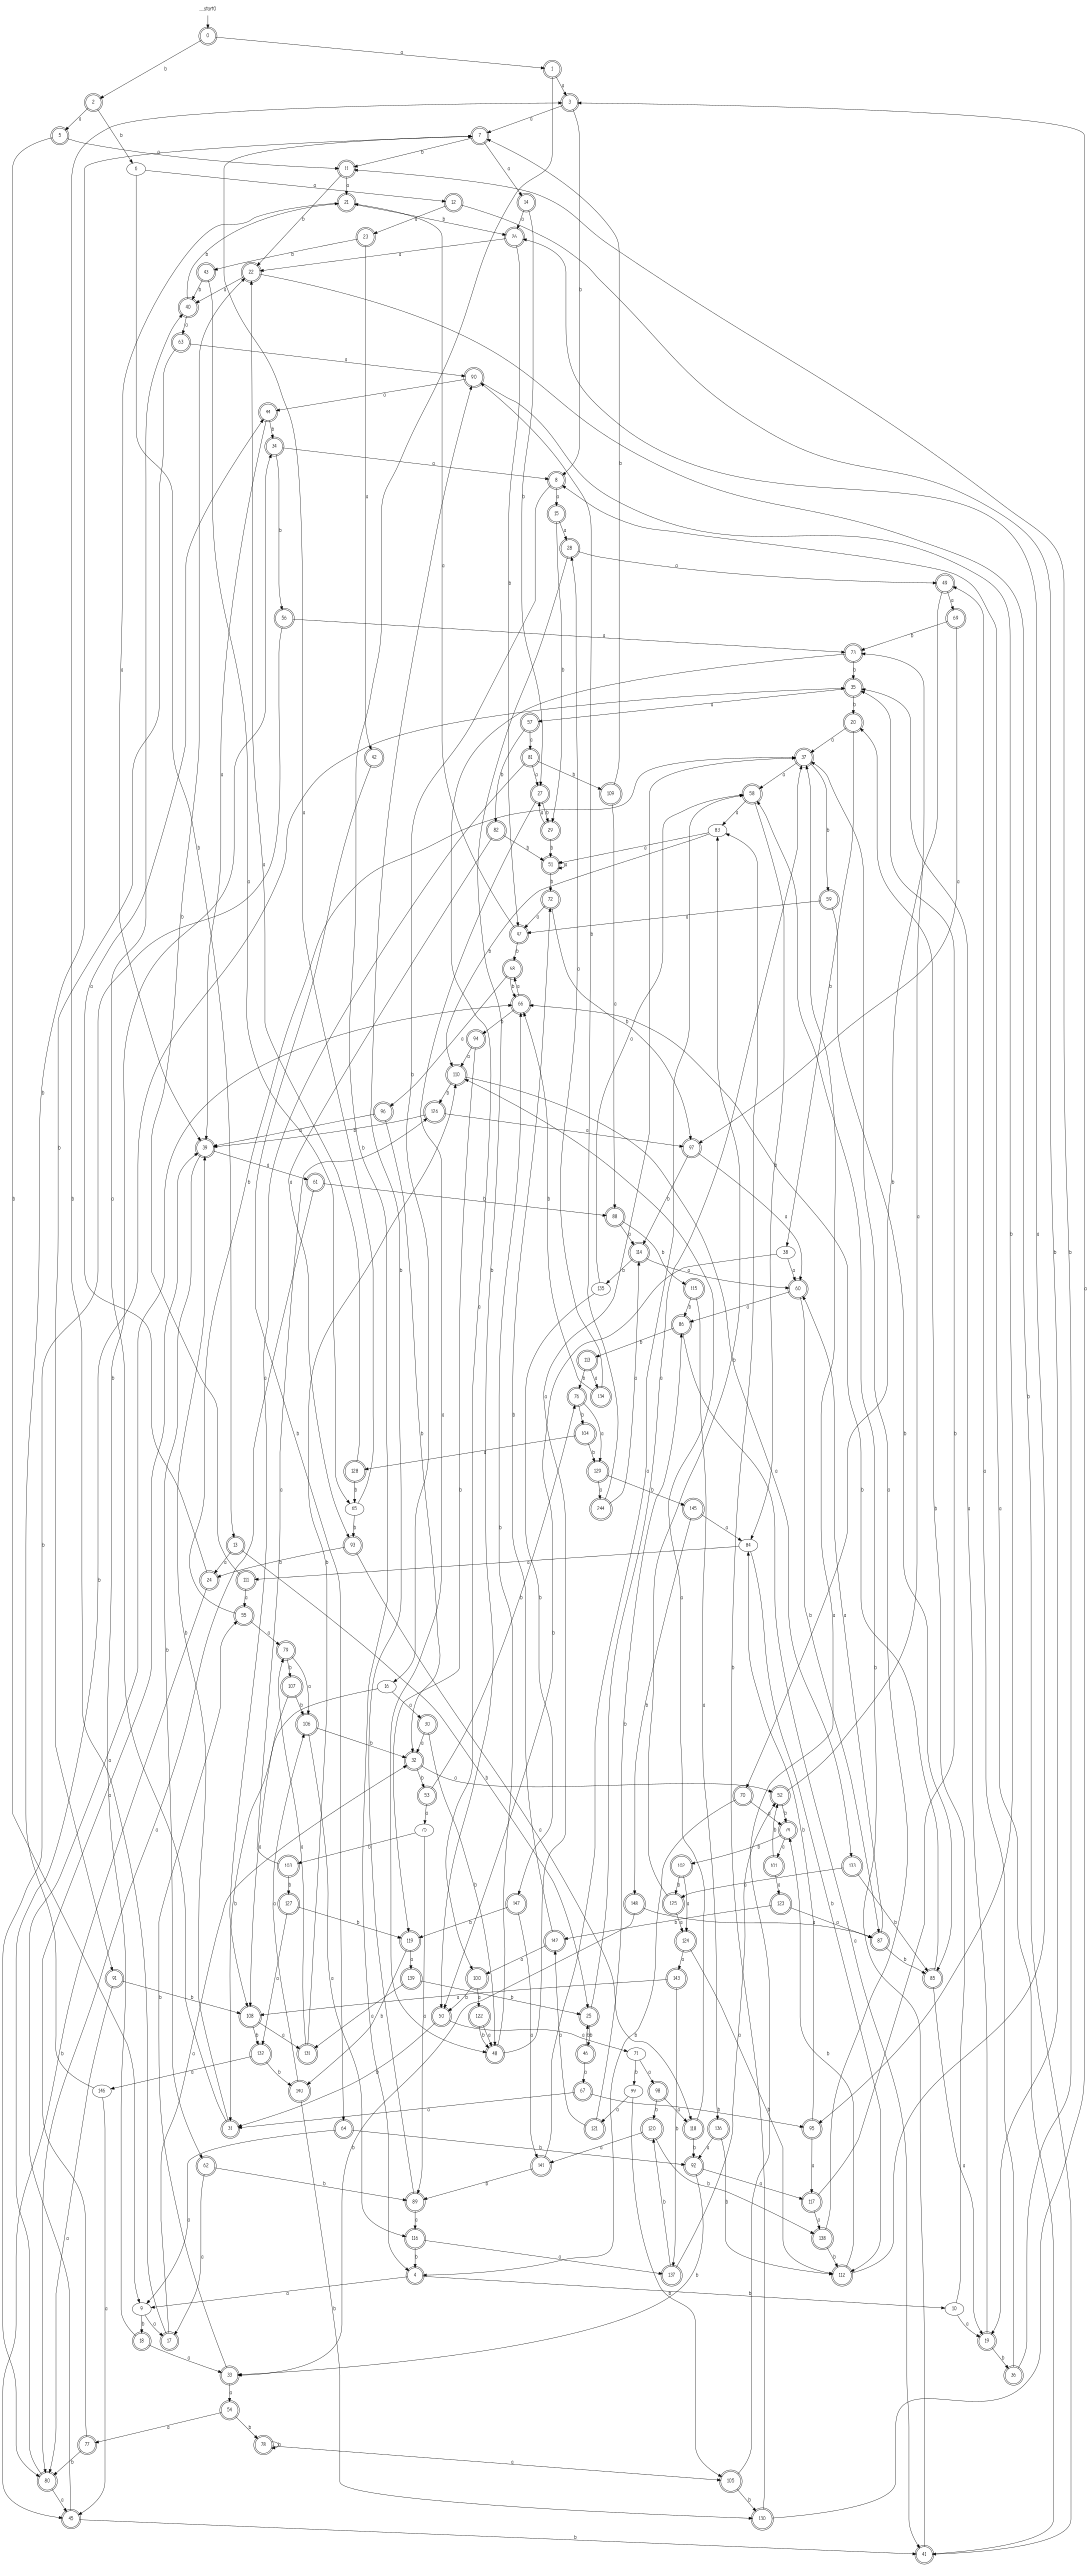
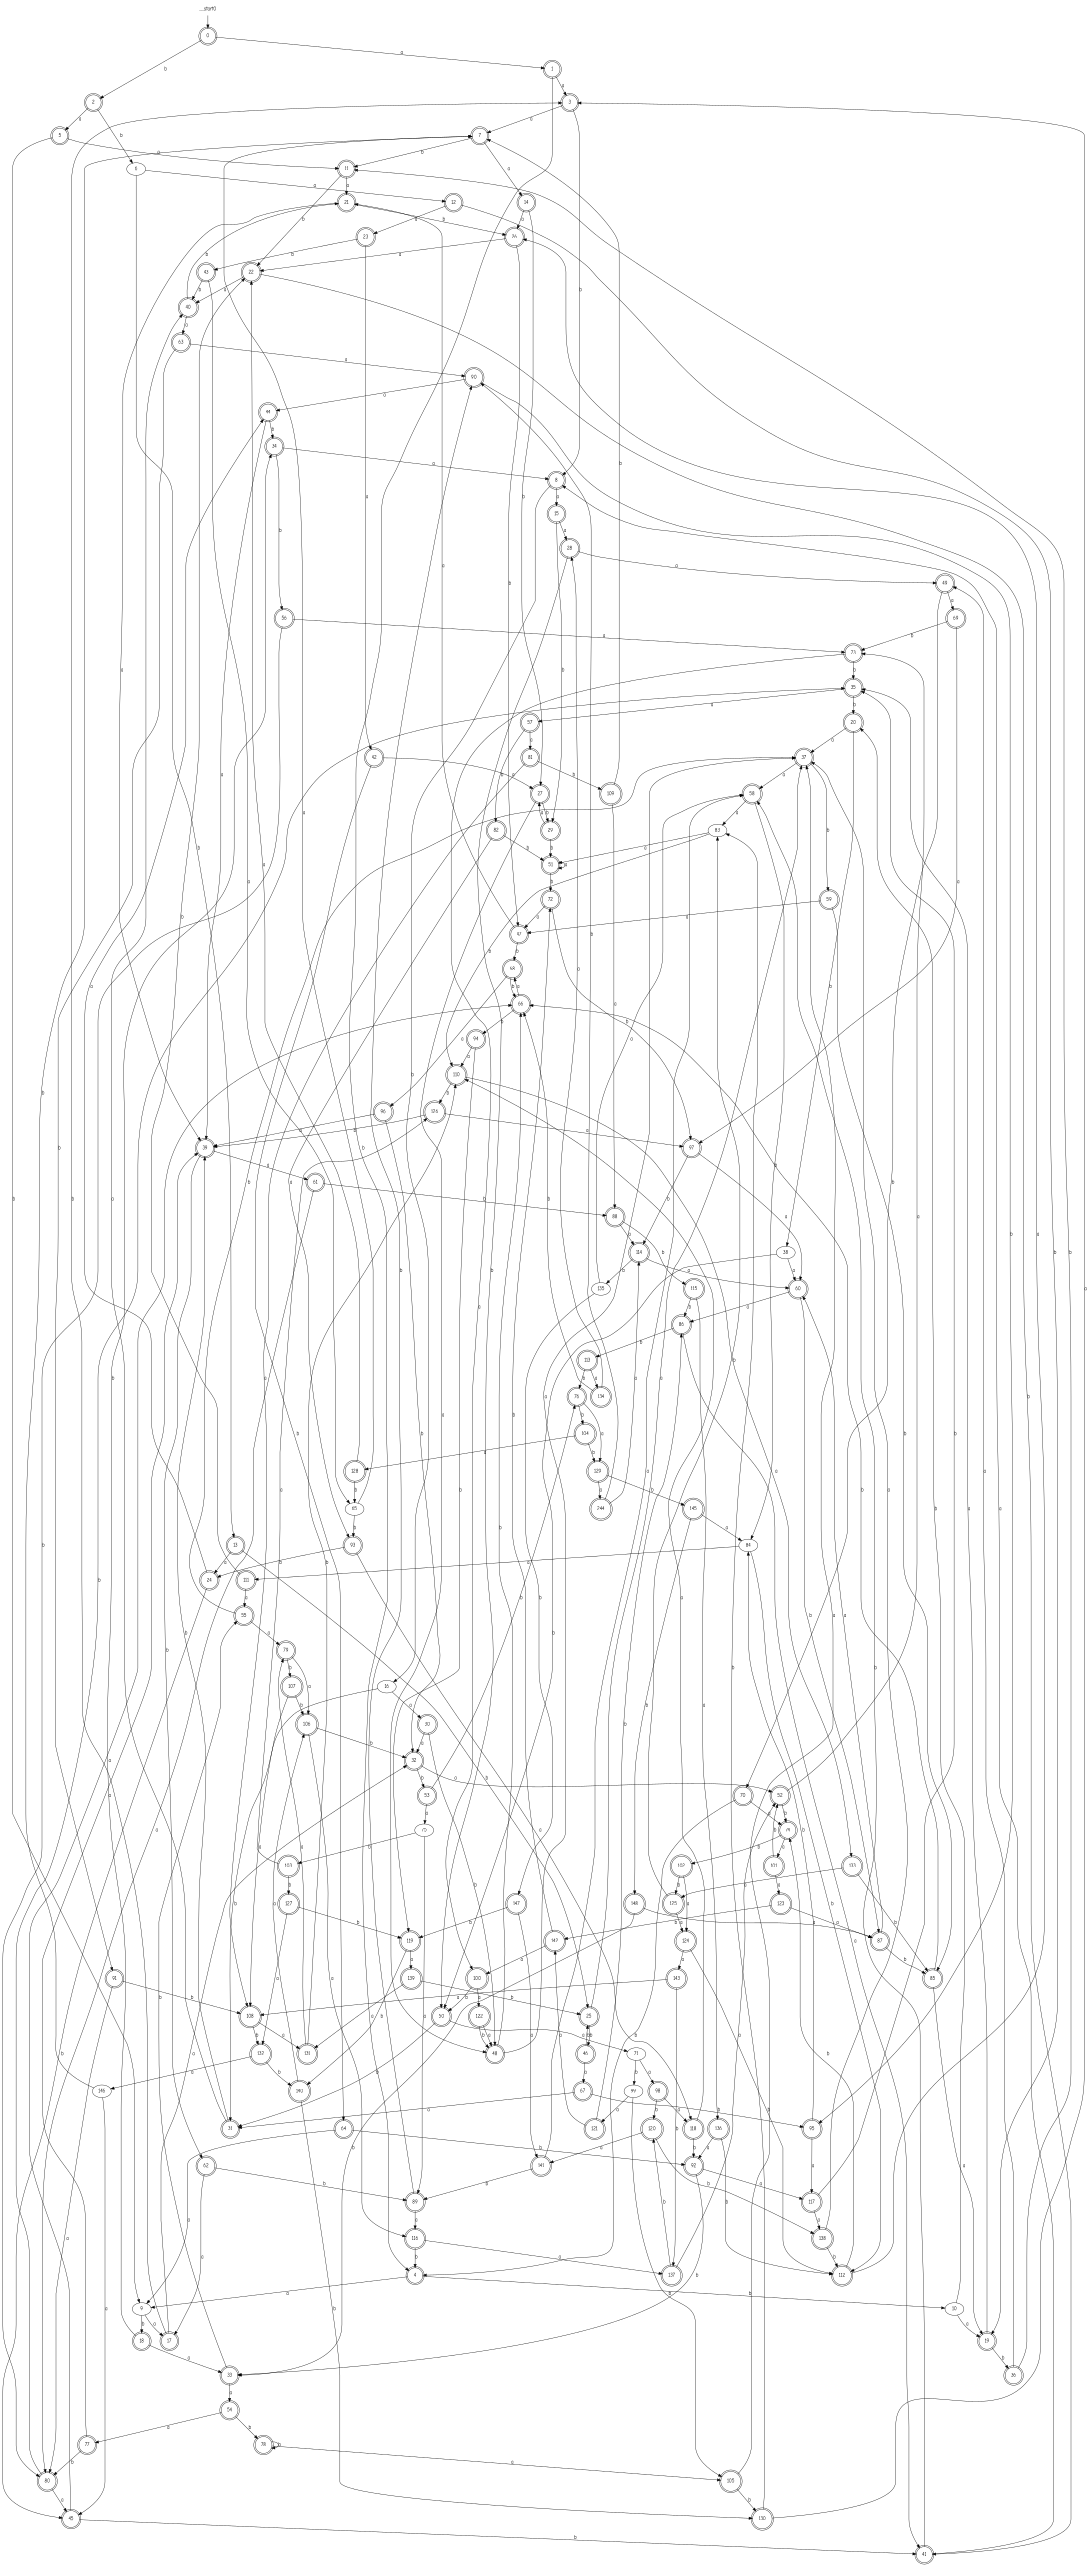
(535, 774) -> (458, 763)
